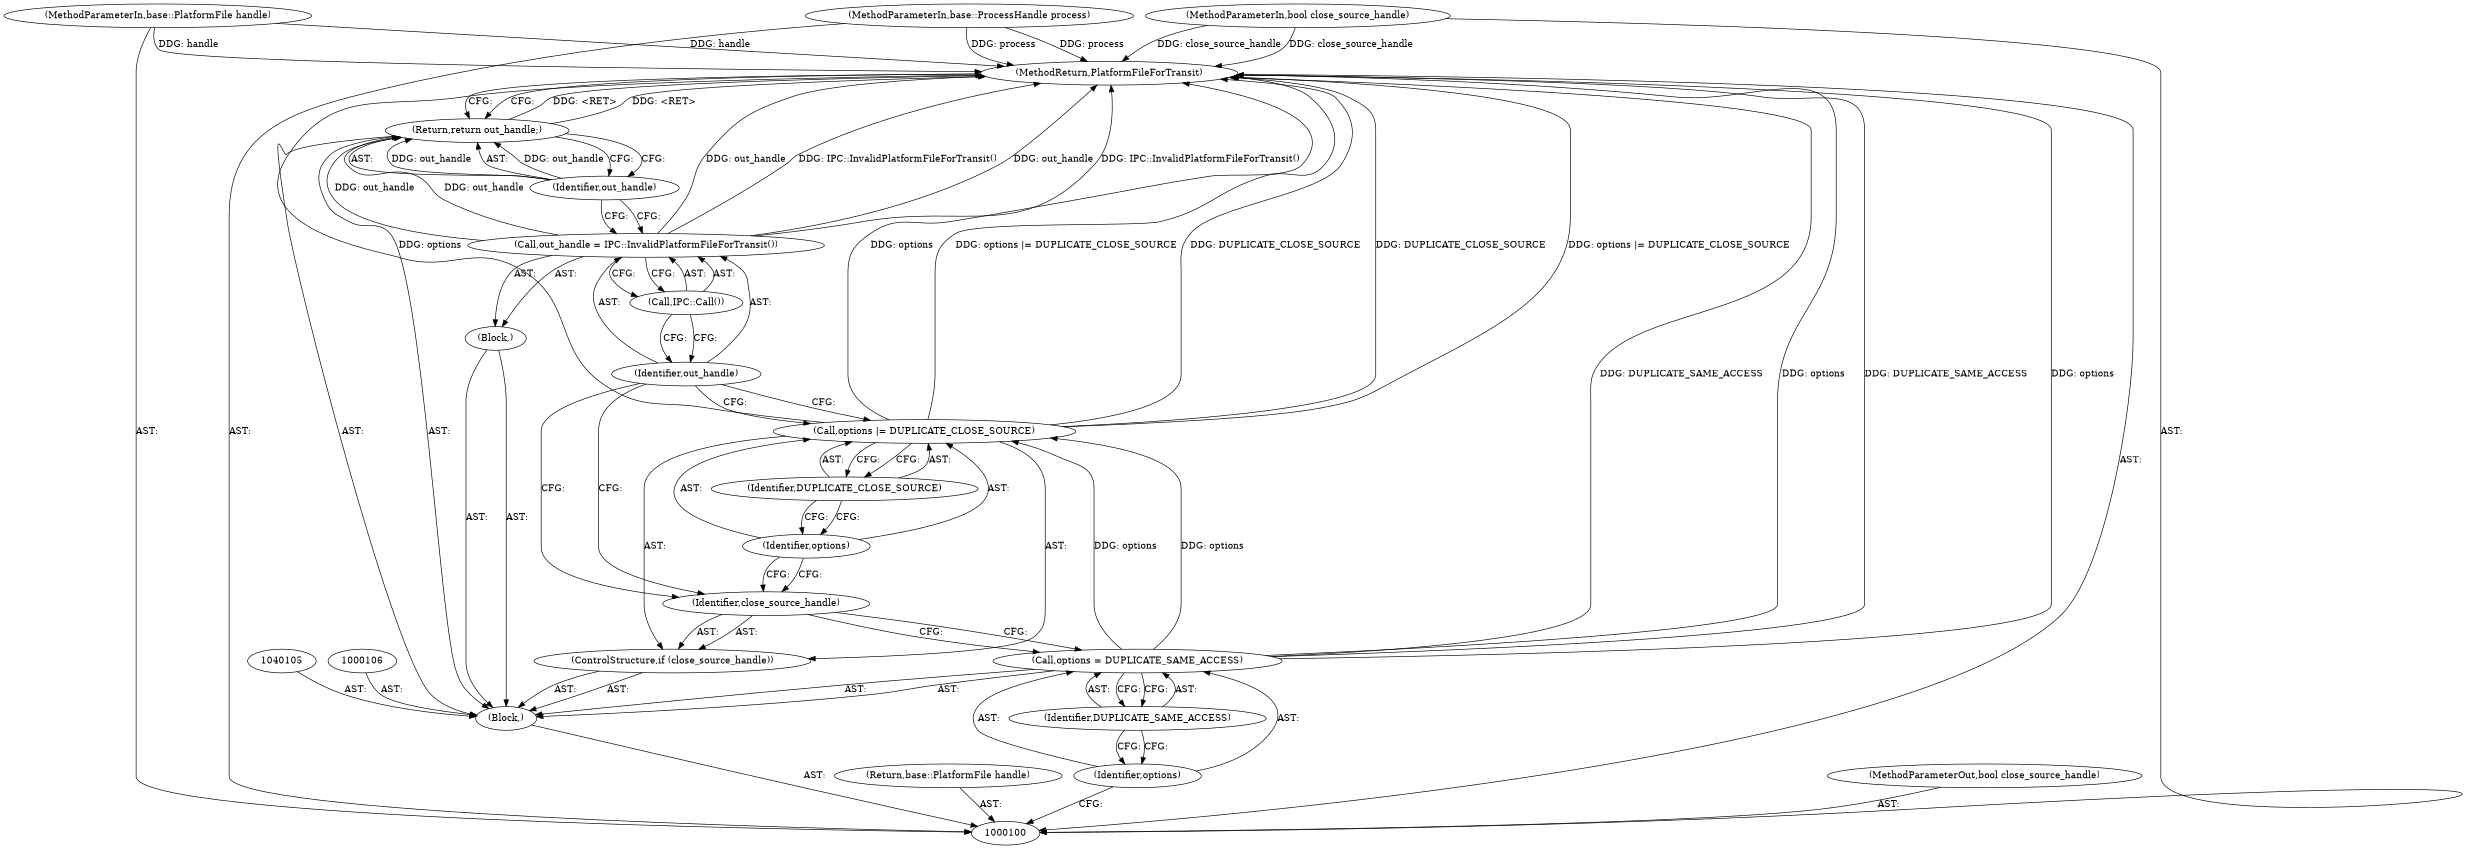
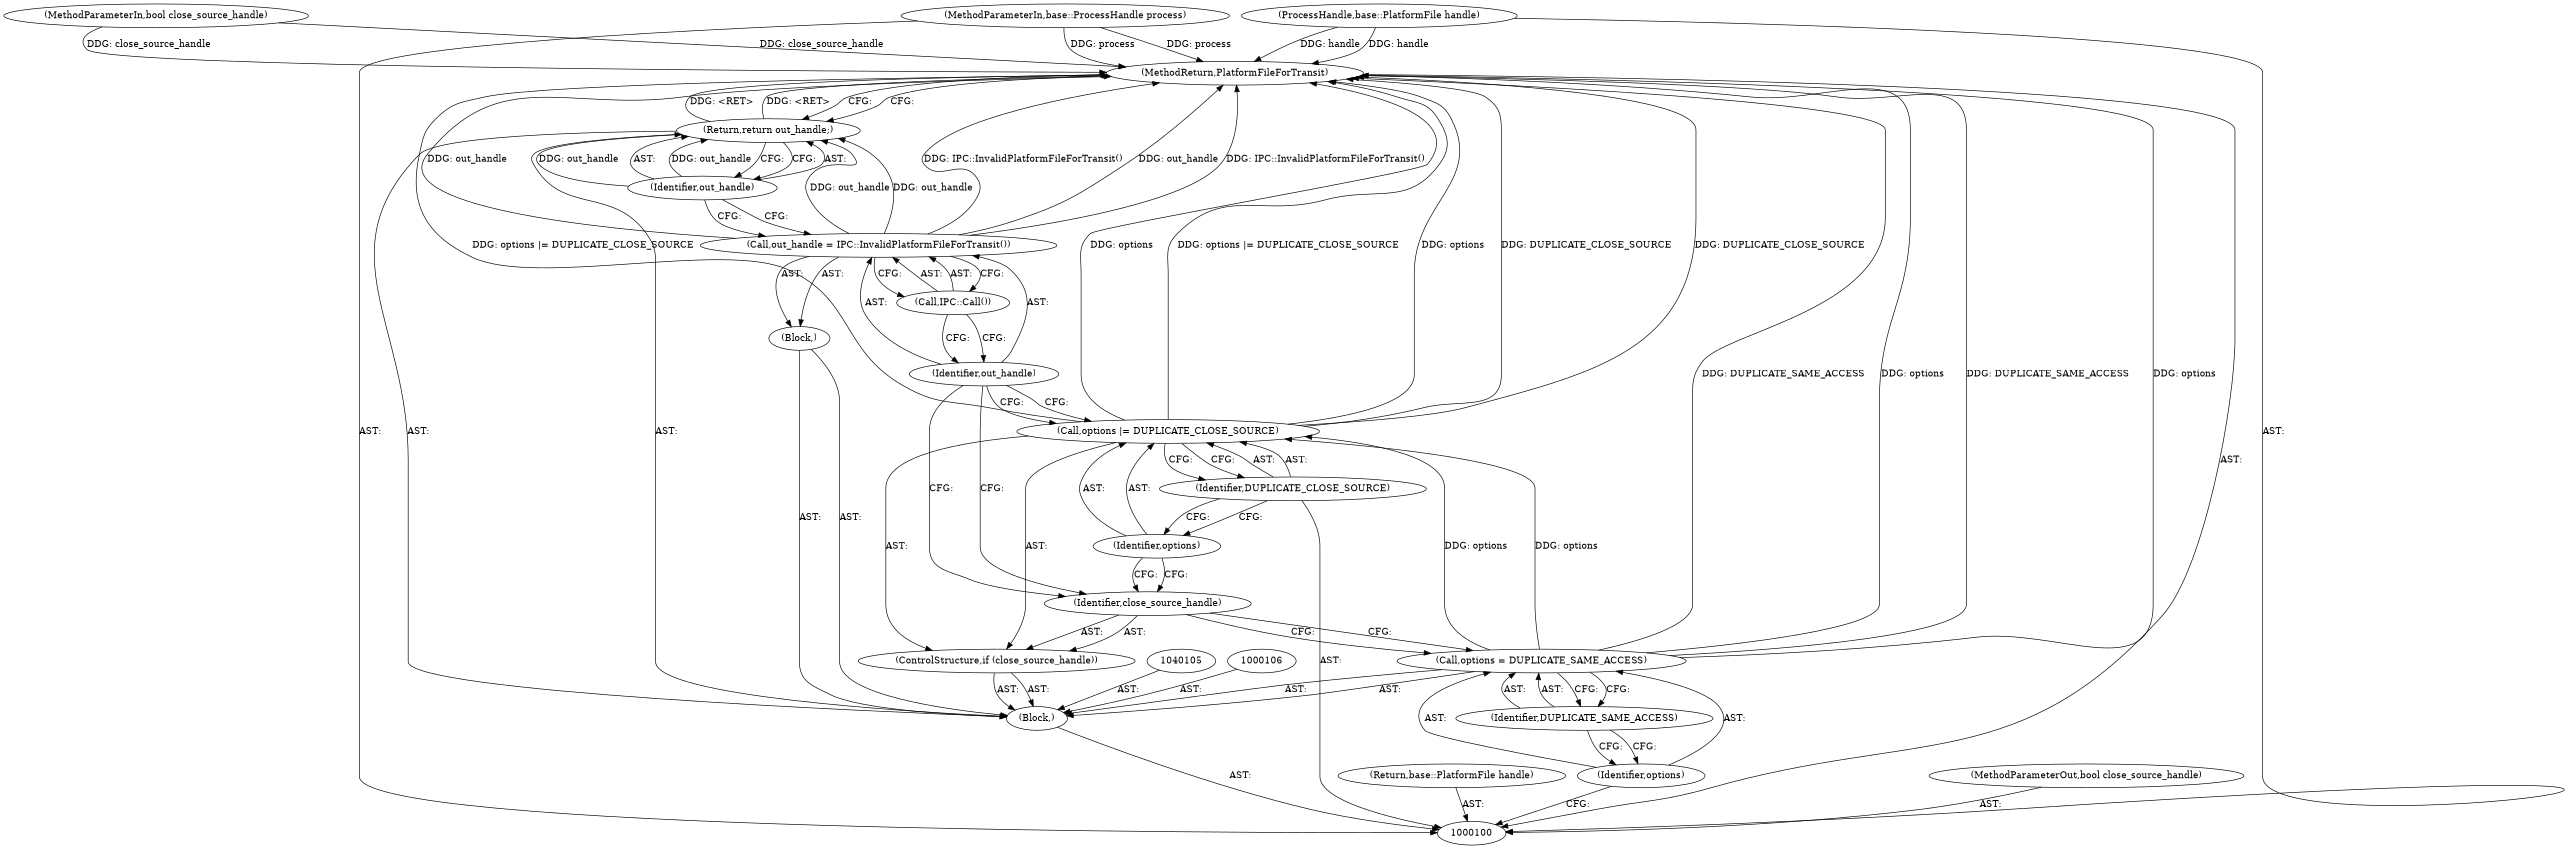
(158, 16) -> (1379, 16)
(2304, 807) -> (1320, 701)
